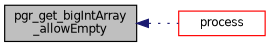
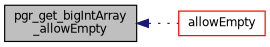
(222, 23) -> (222, 23)
